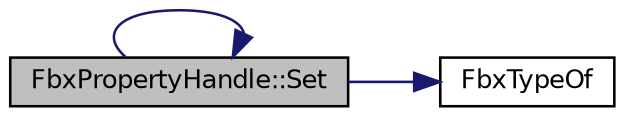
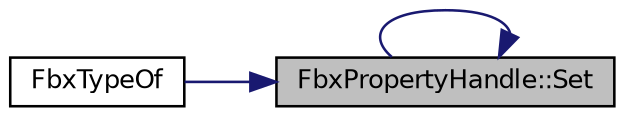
(381, 82) -> (217, 82)
